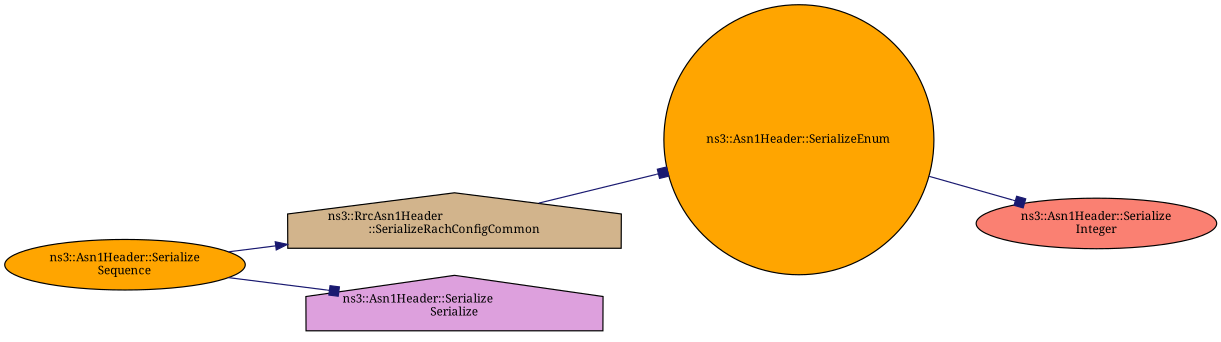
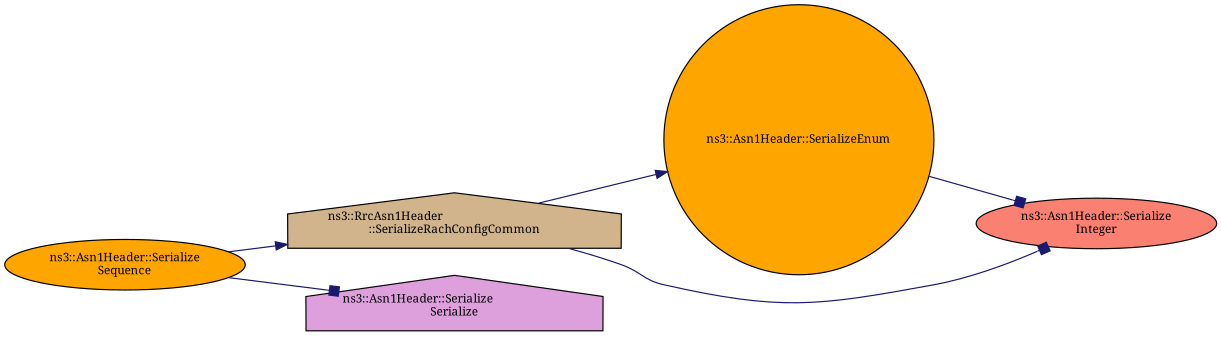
(597, 189) -> (597, 189)
none -> (802, 303)
